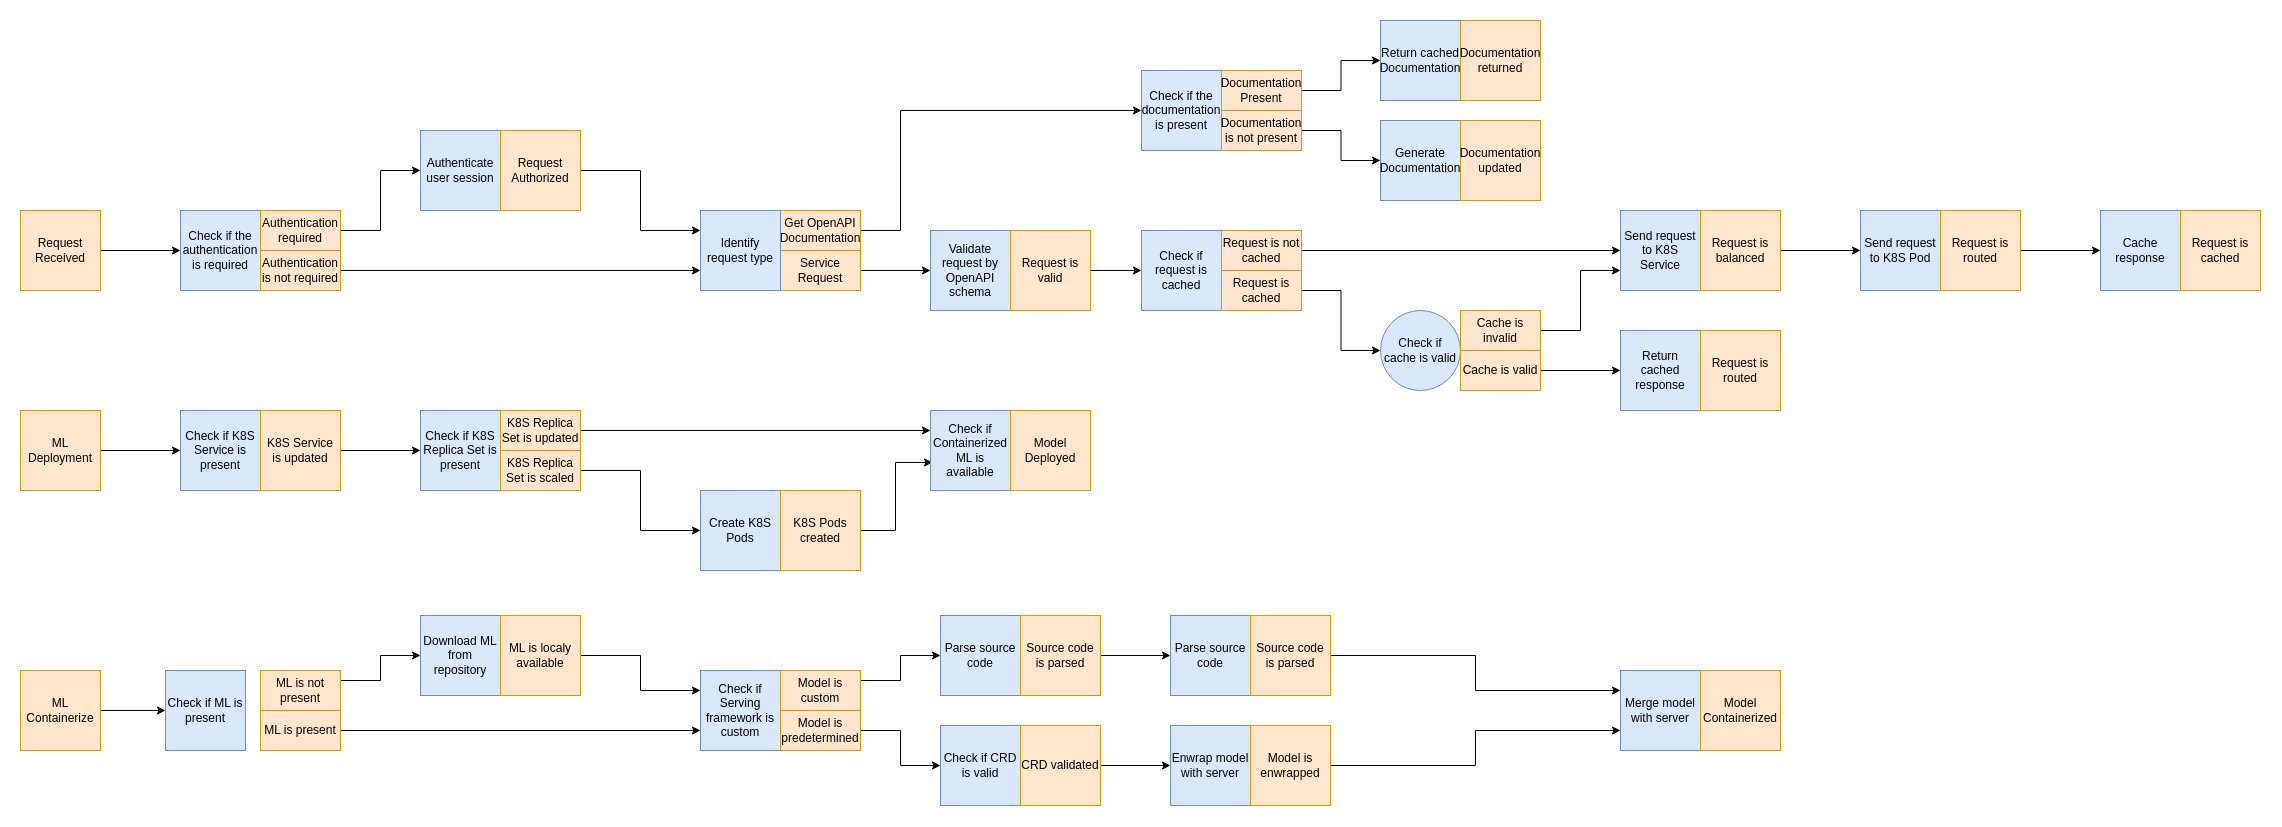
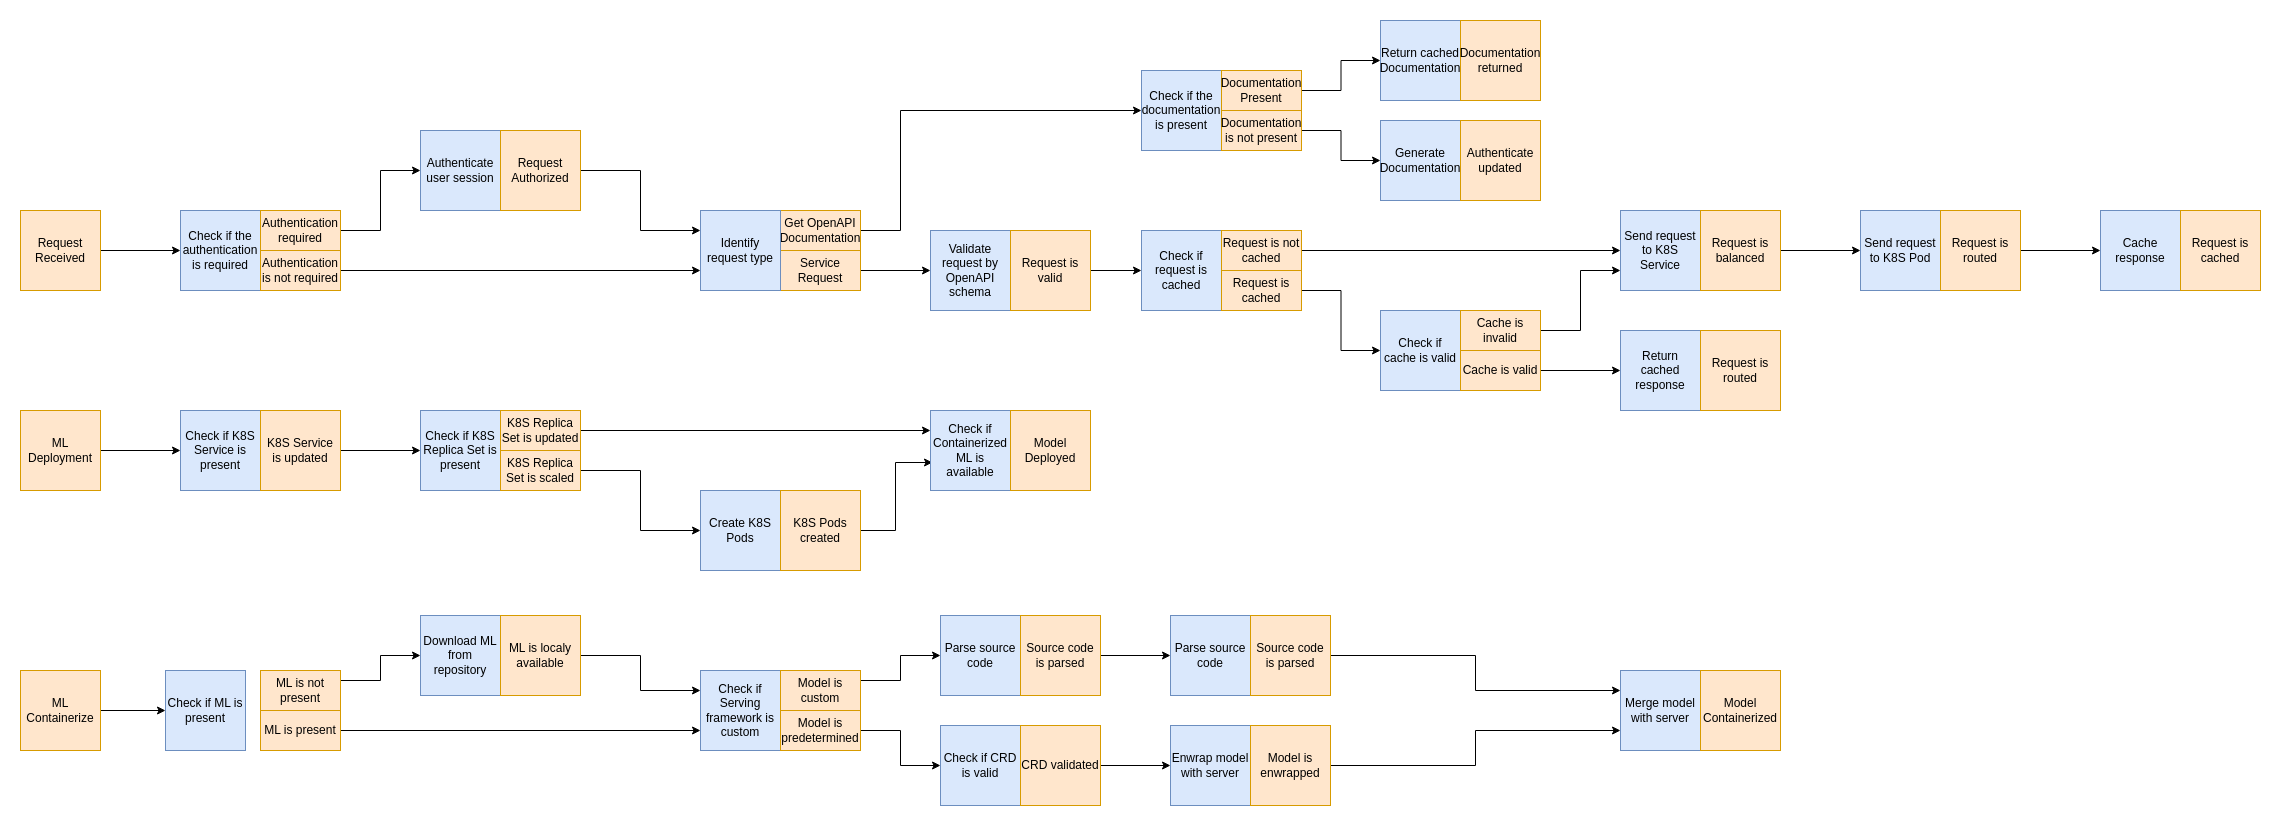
(1501, 161) -> (1501, 161)
(1421, 351) -> (1421, 351)
